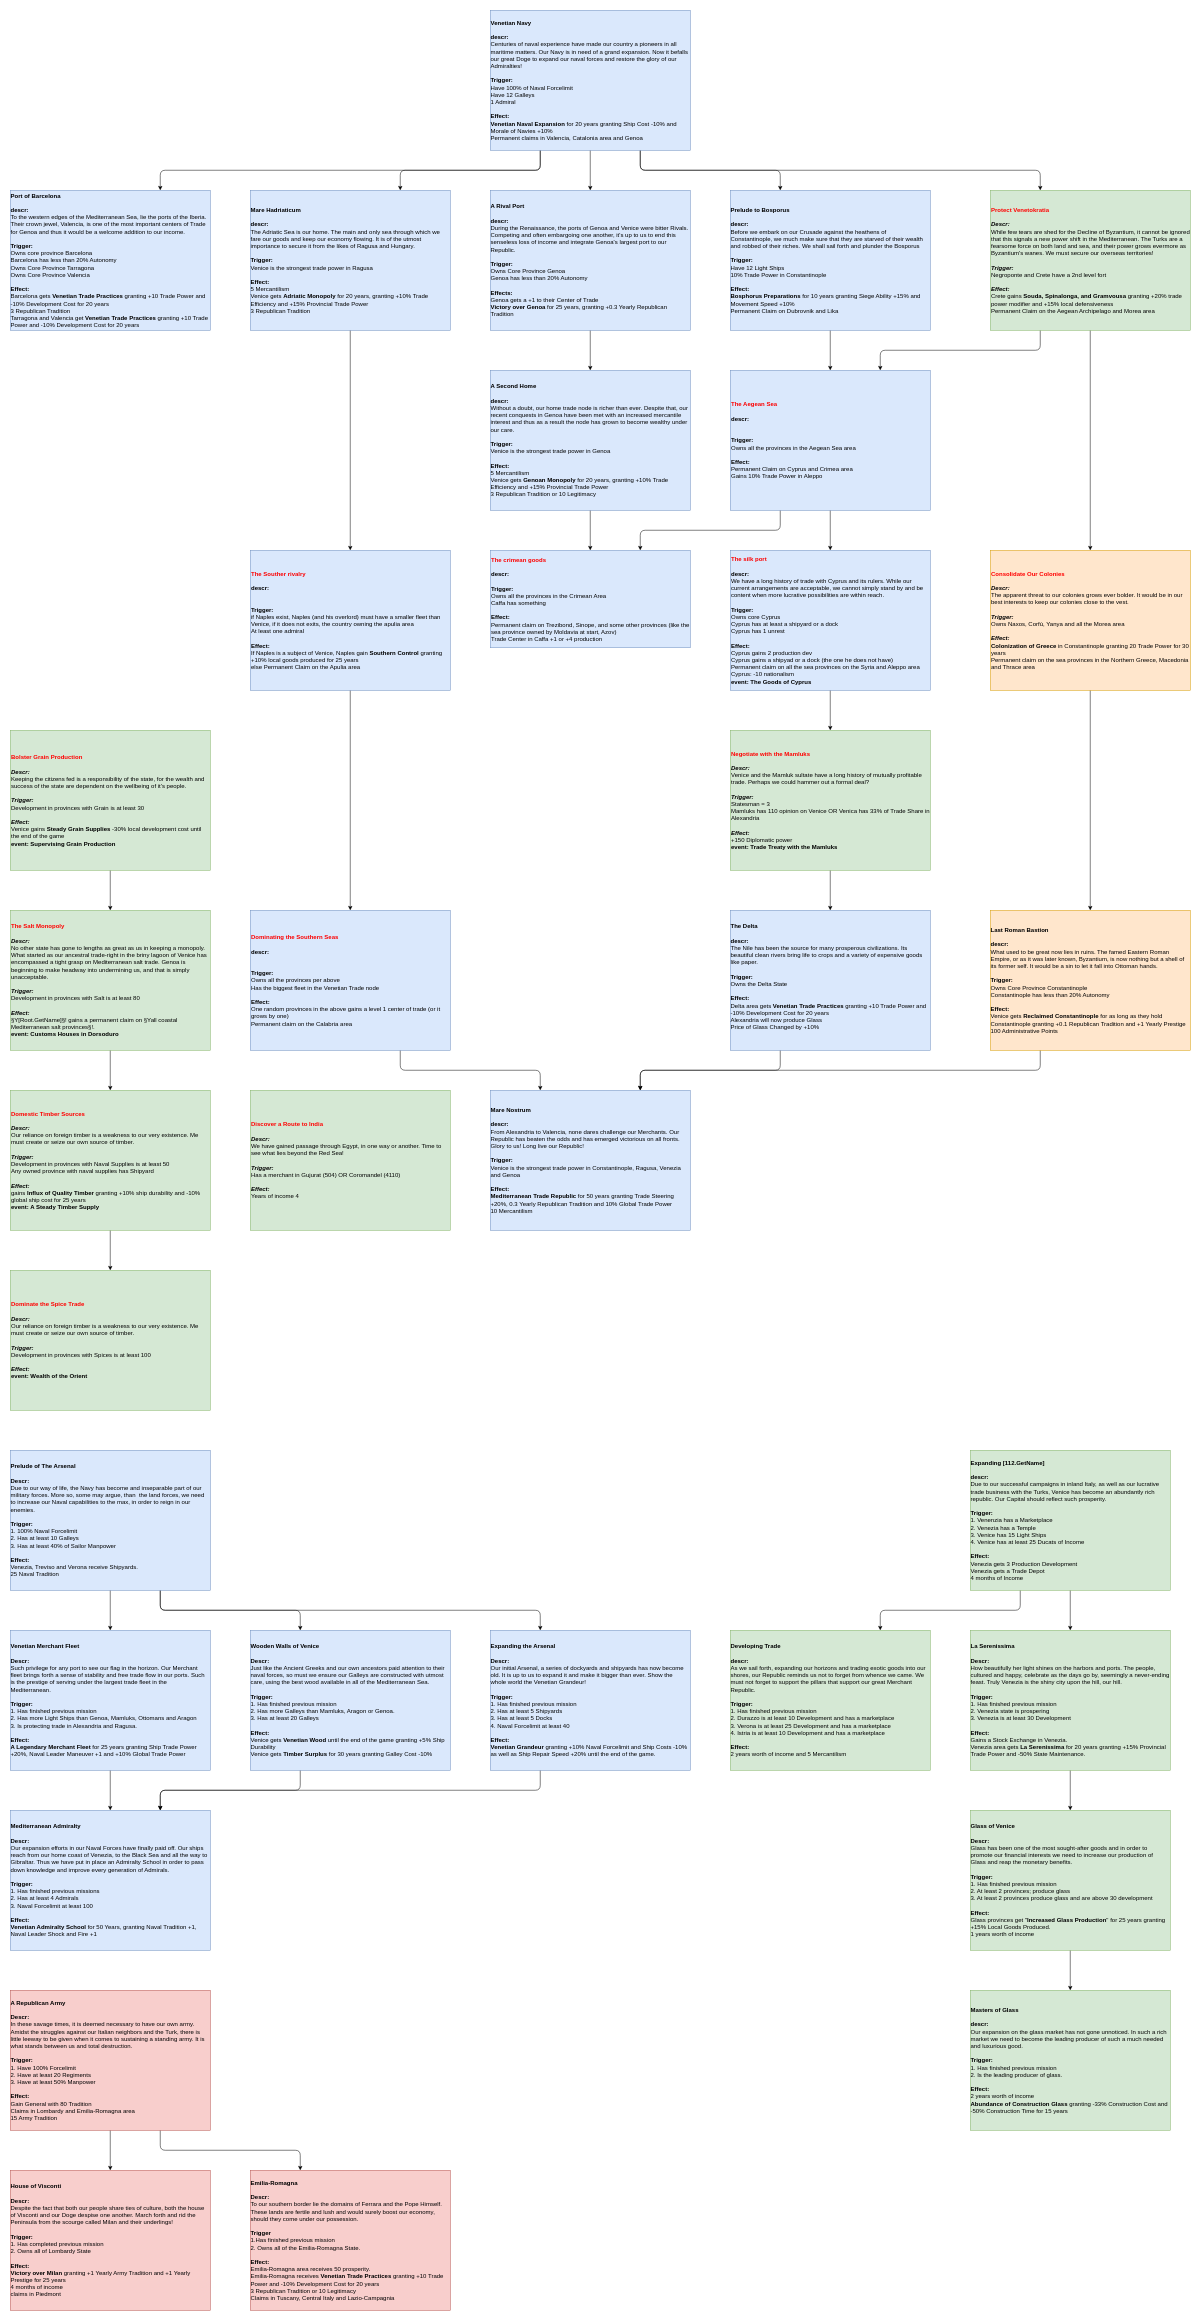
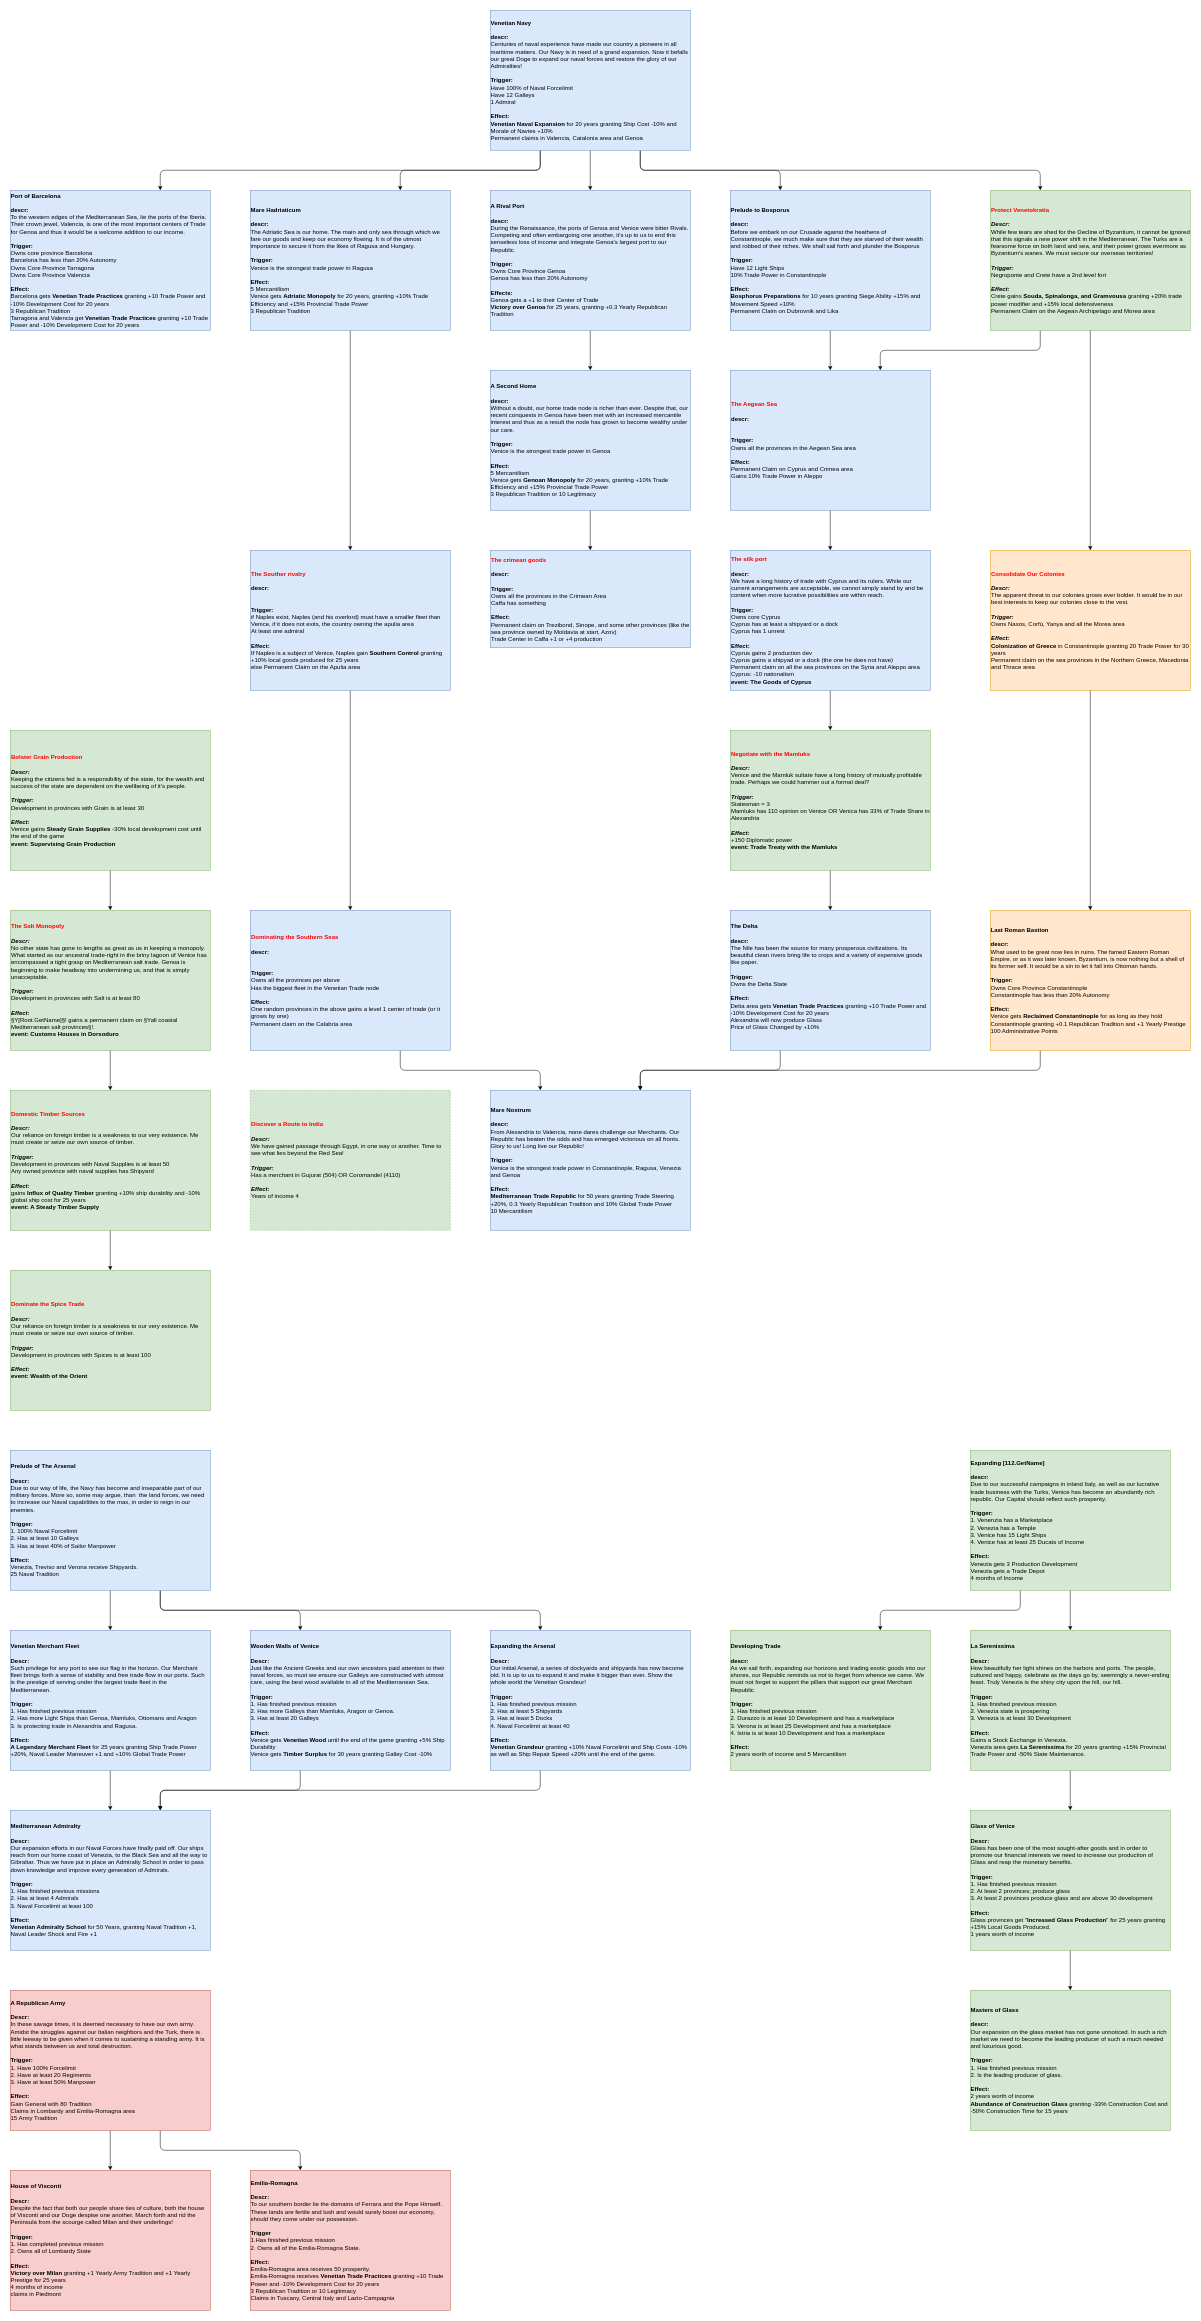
(640, 545) -> none
(350, 1160) -> (350, 1160)
